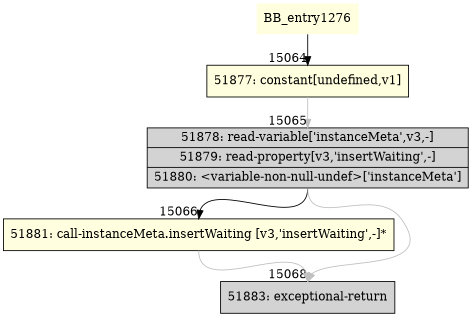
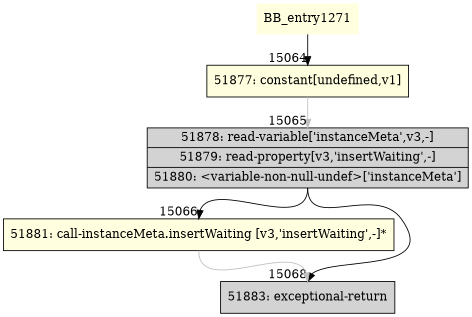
(308, 19) -> (308, 19)
(406, 229) -> (406, 229)
